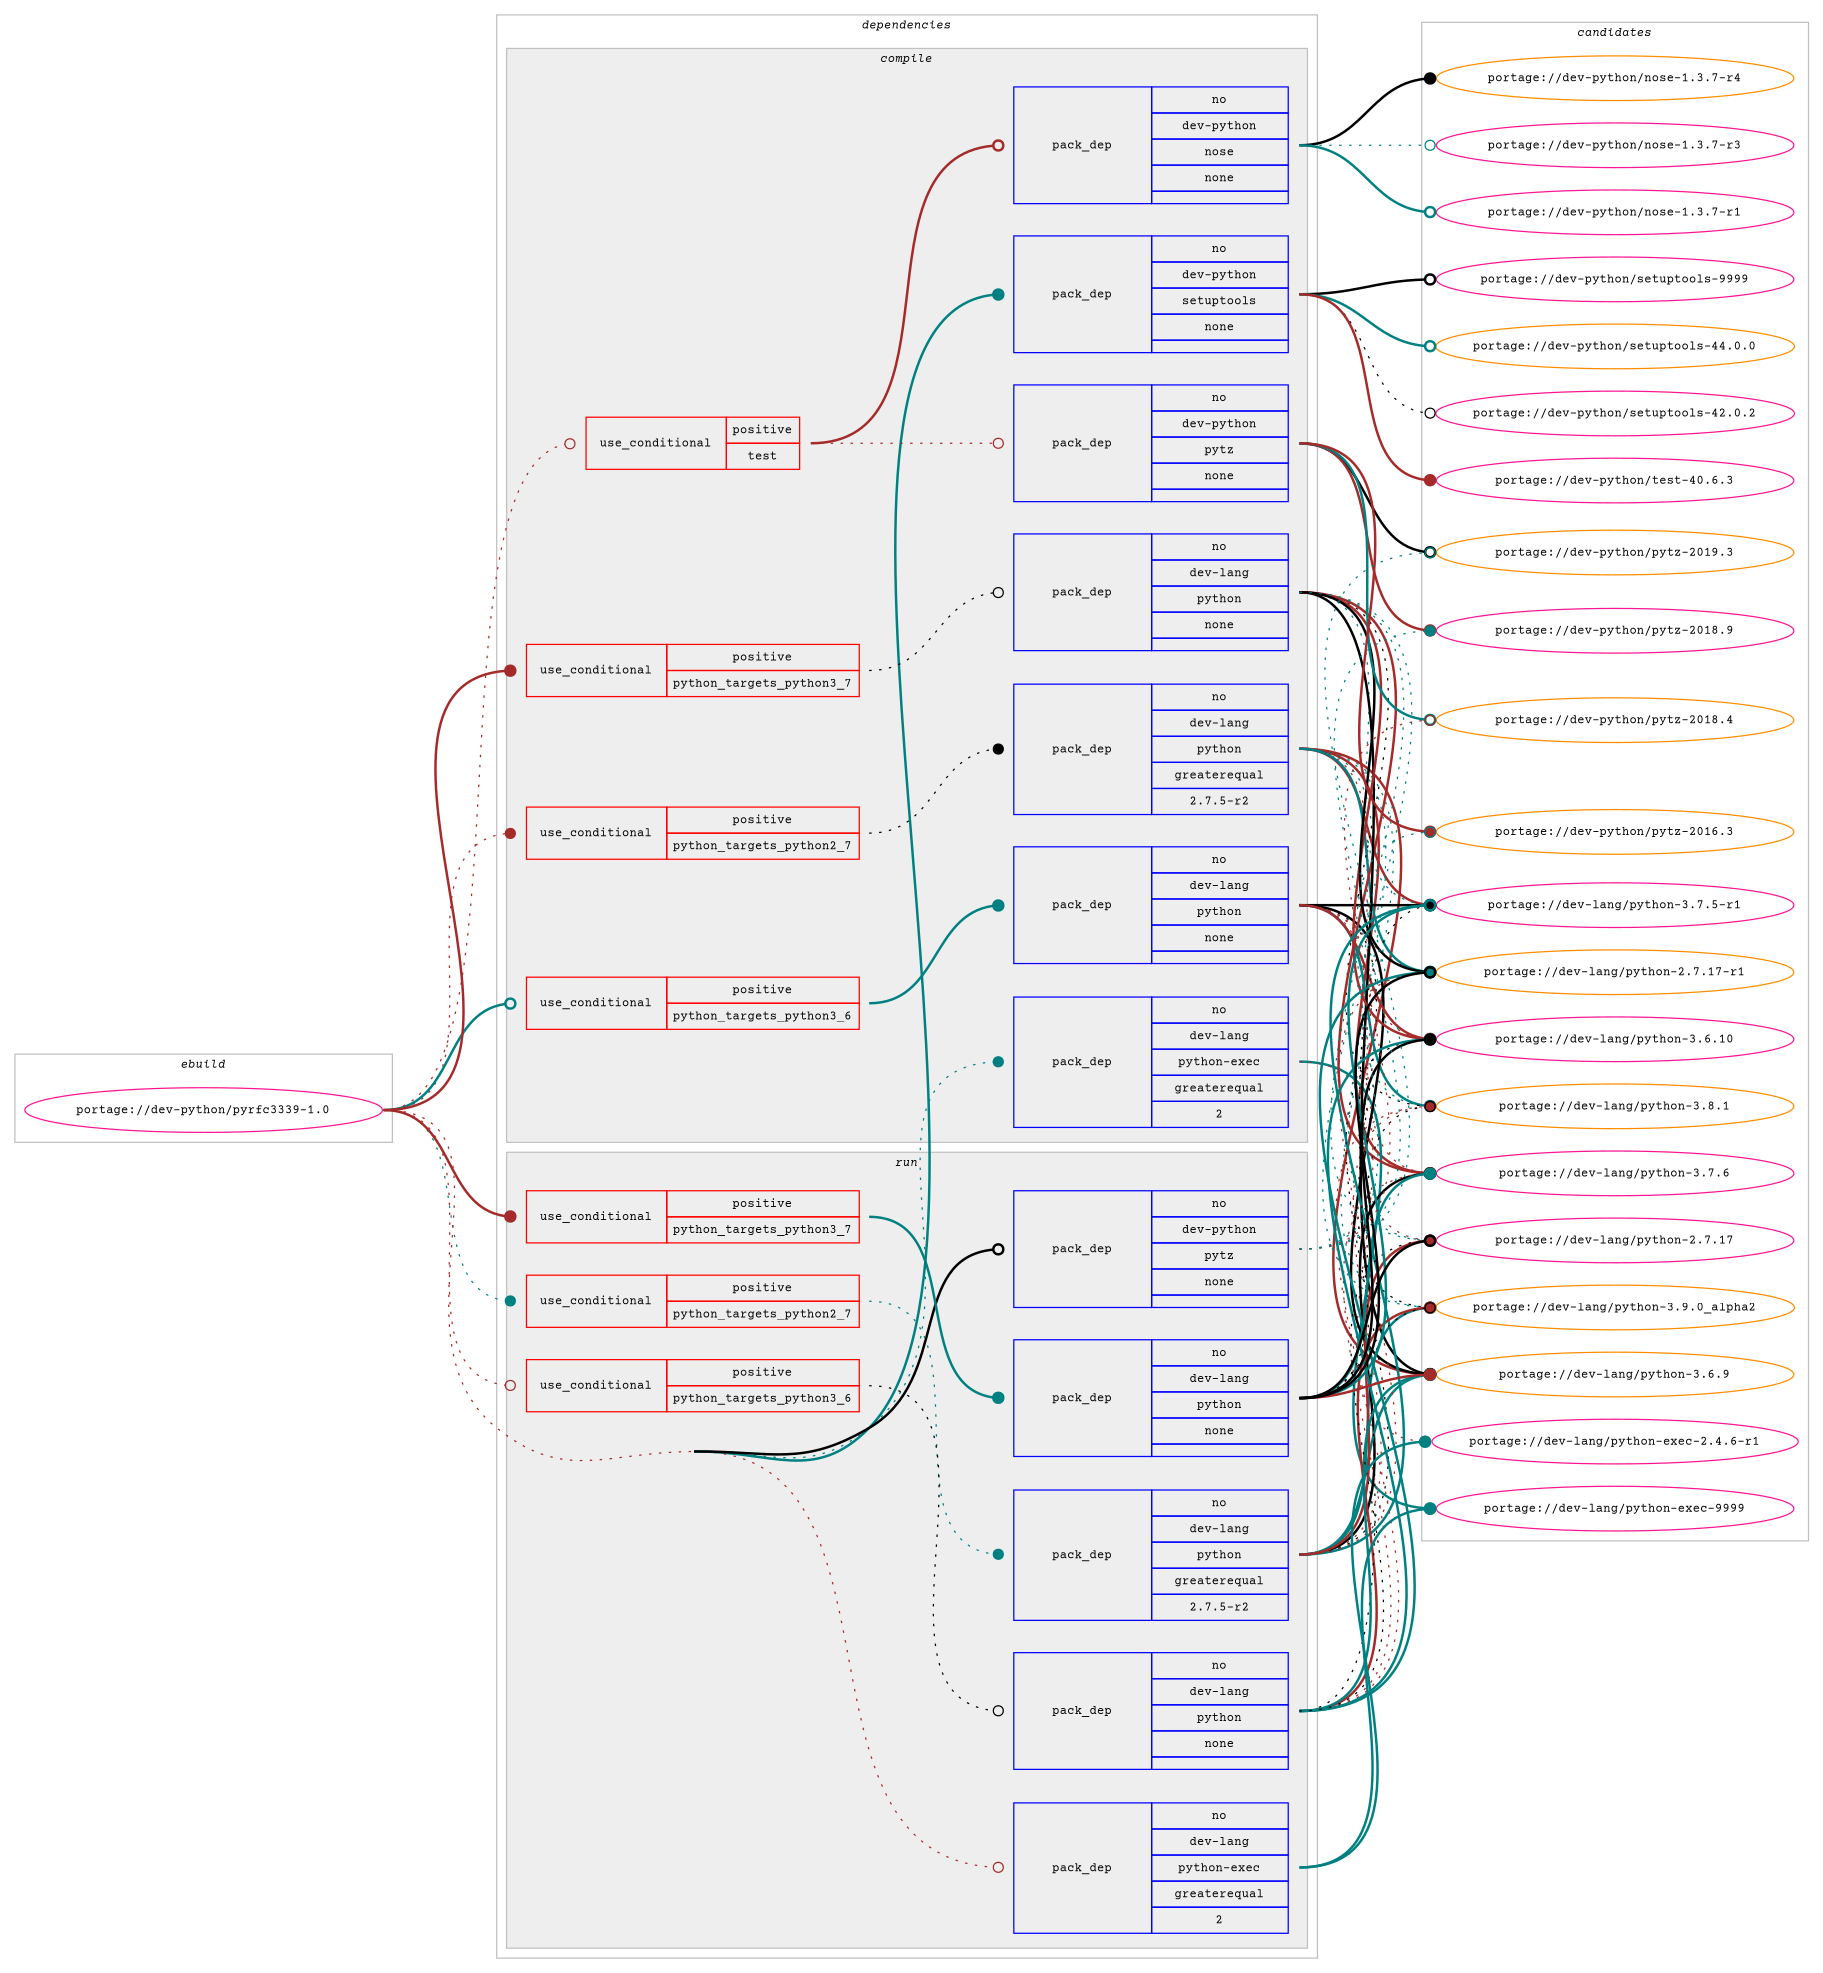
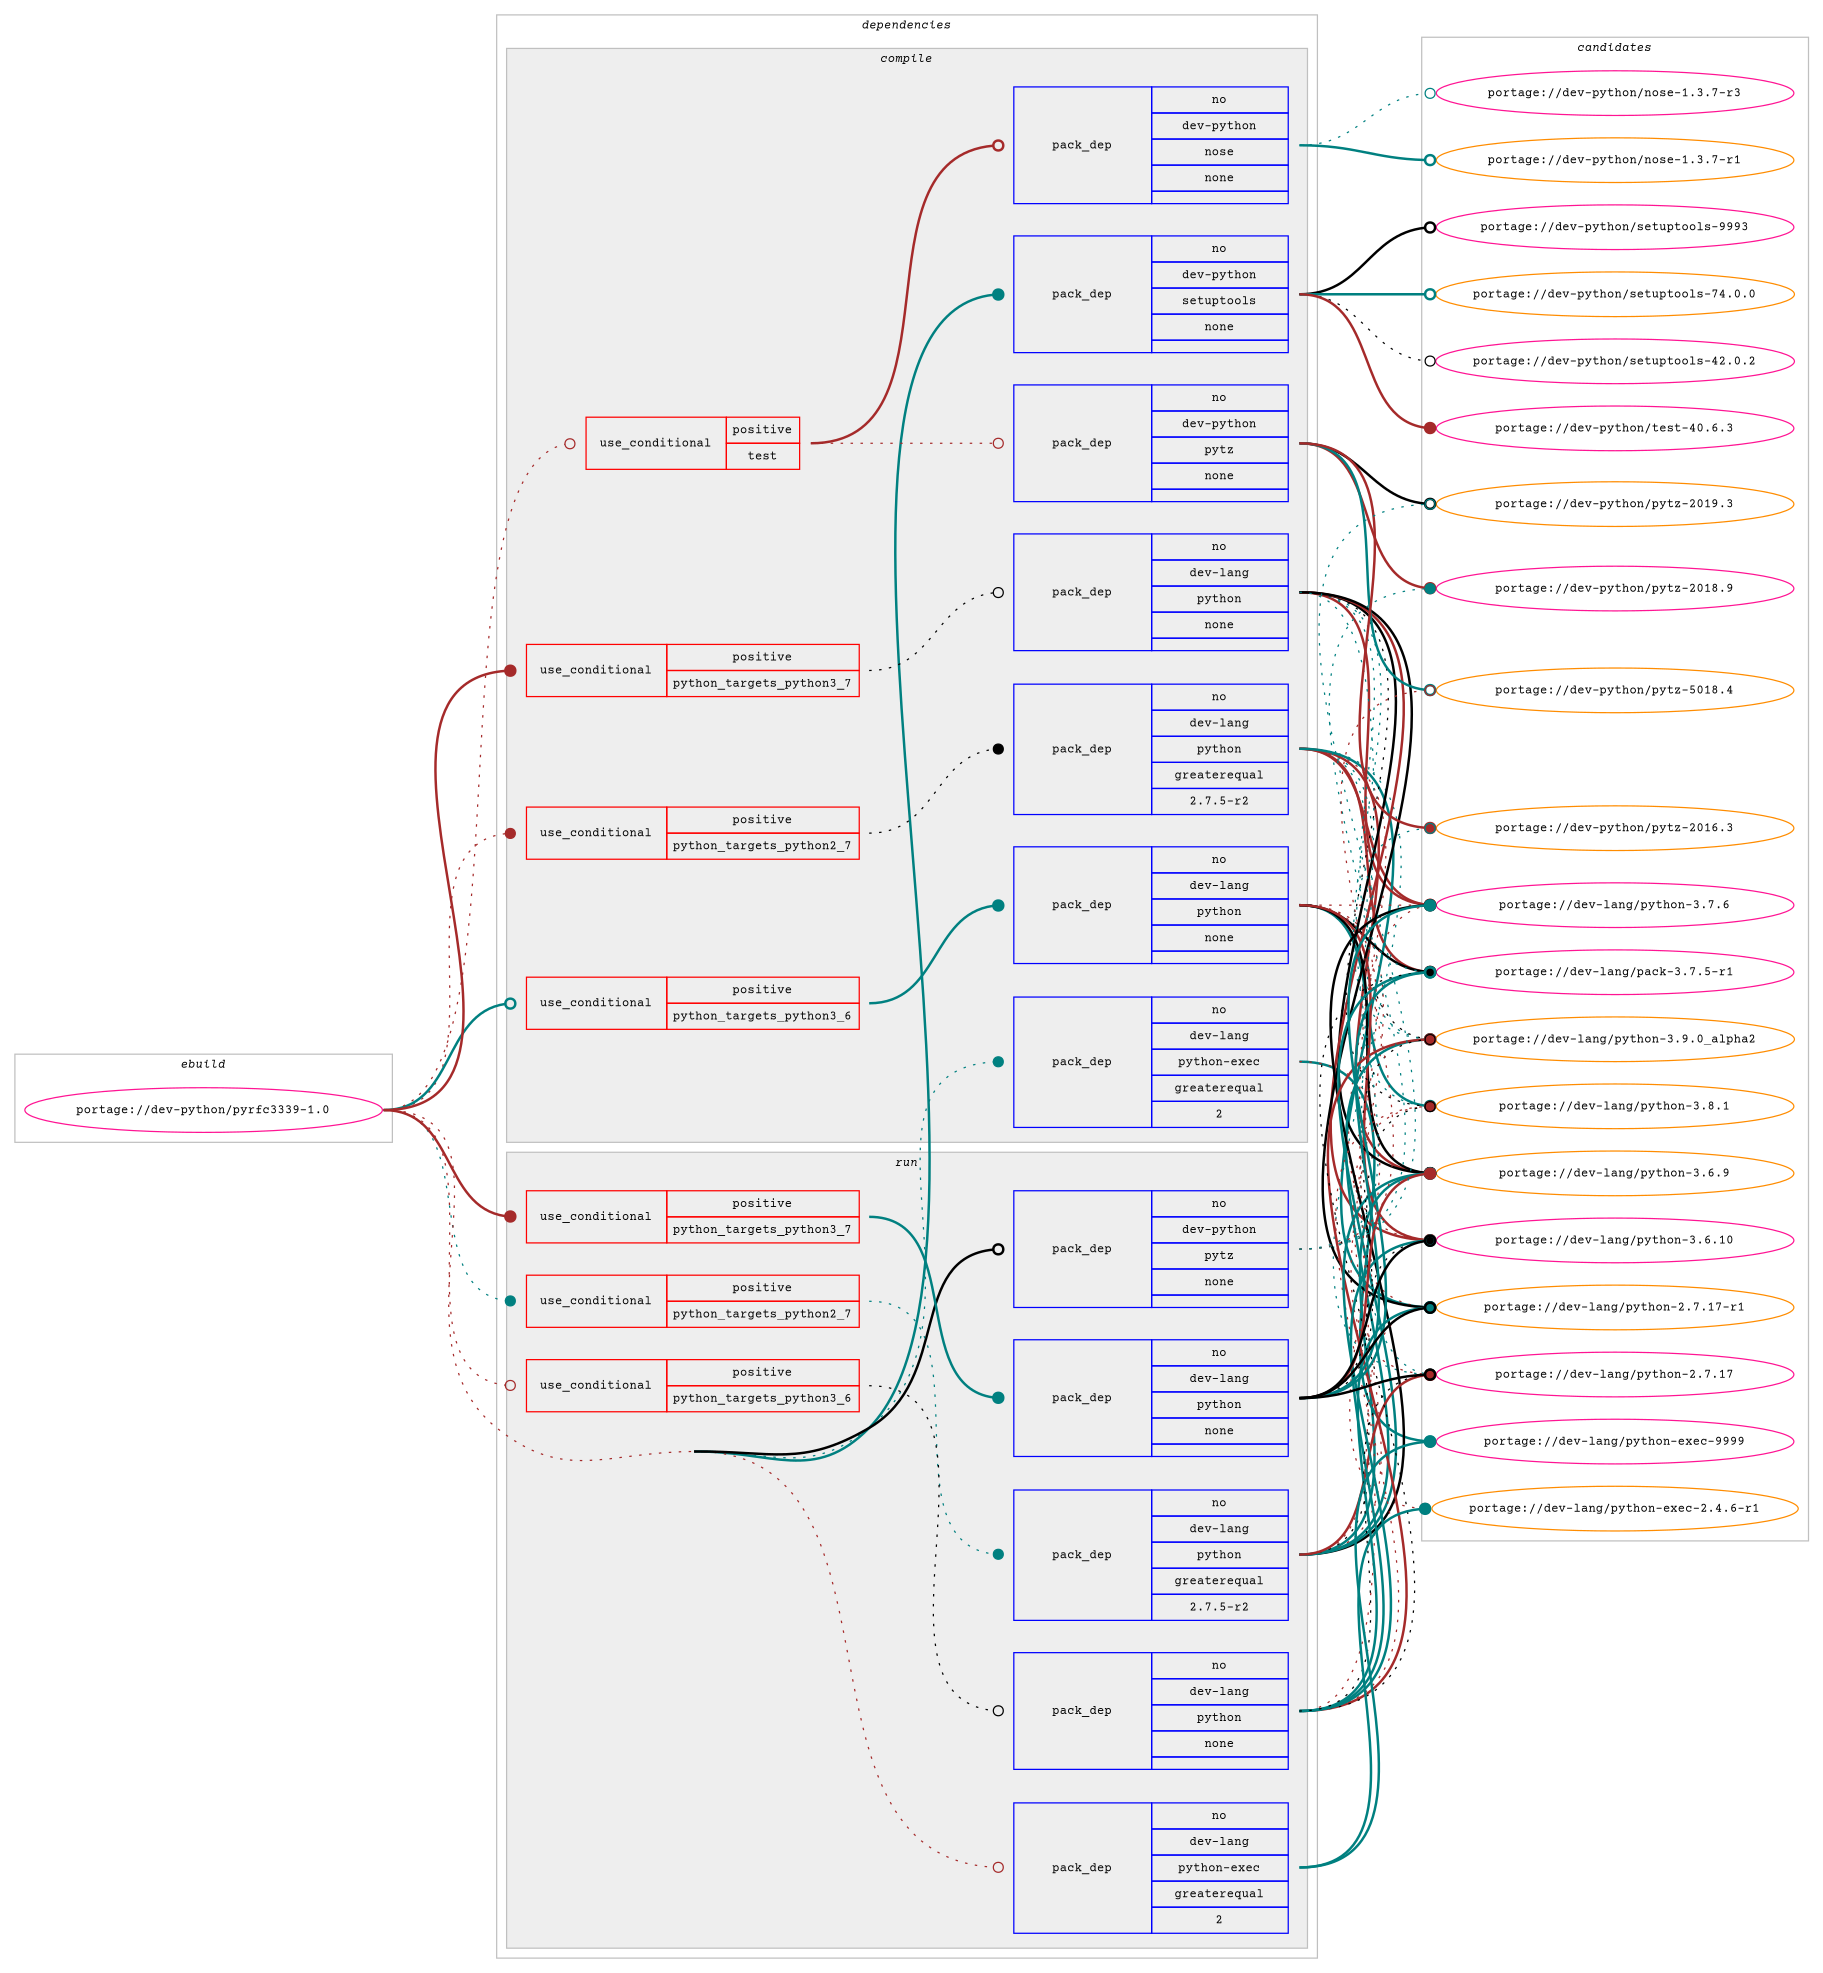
(1615, 78) -> none
(1615, 212) -> (1615, 160)
(1615, 279) -> (1615, 227)
(1615, 346) -> (1615, 294)
(1615, 720) -> (1615, 690)
(1615, 905) -> (1615, 972)
(1615, 1442) -> (1615, 1509)
